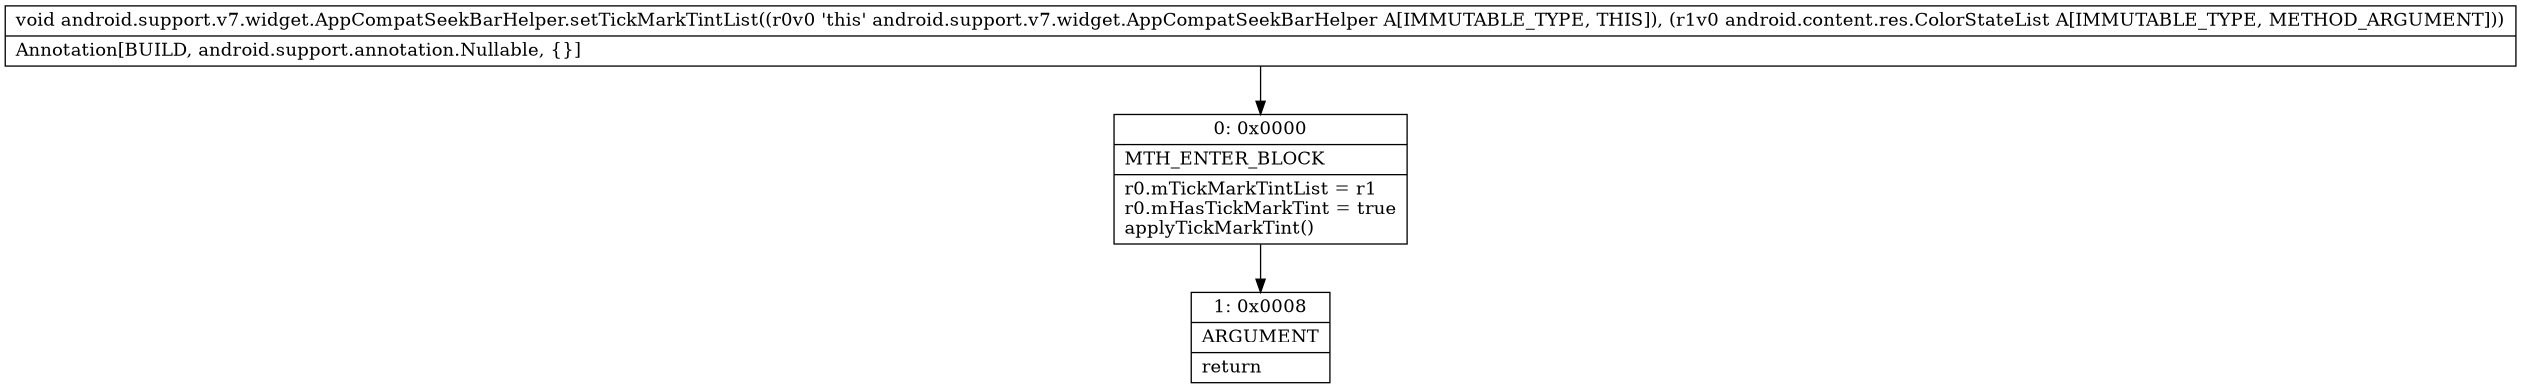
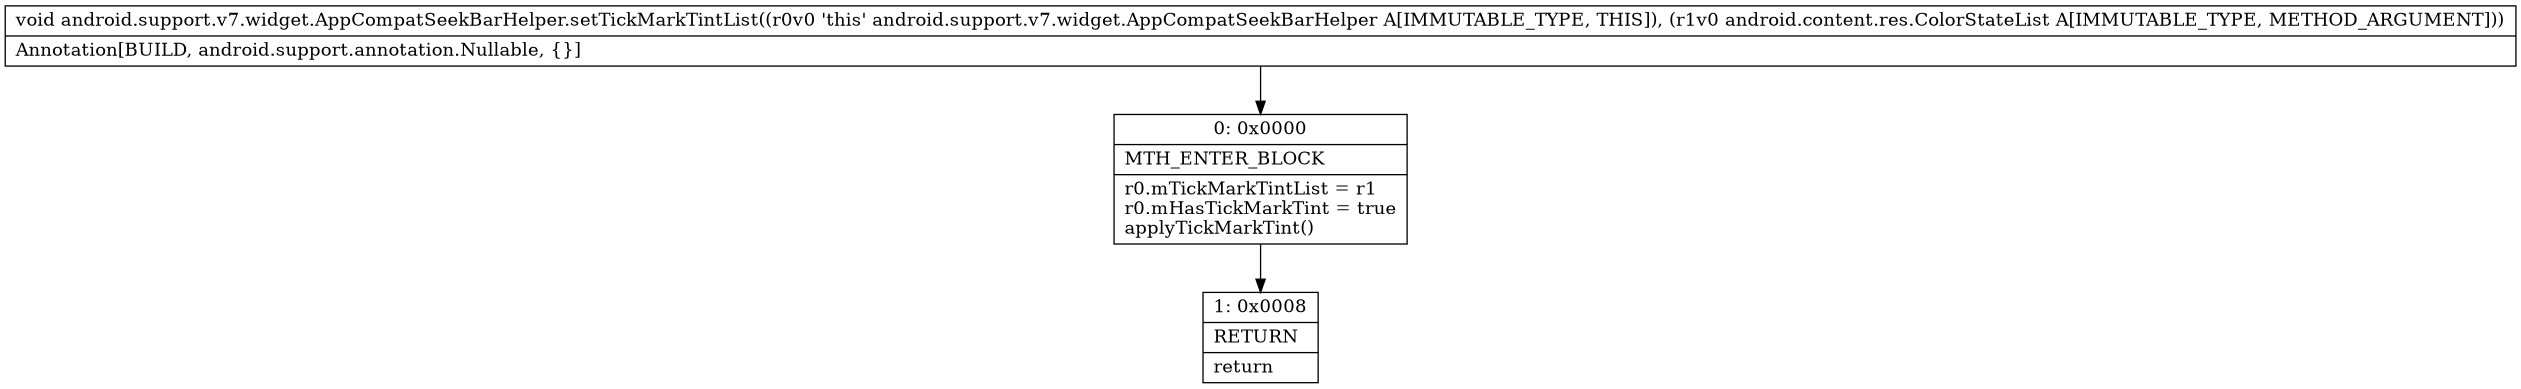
(1261, 337) -> (1256, 337)
